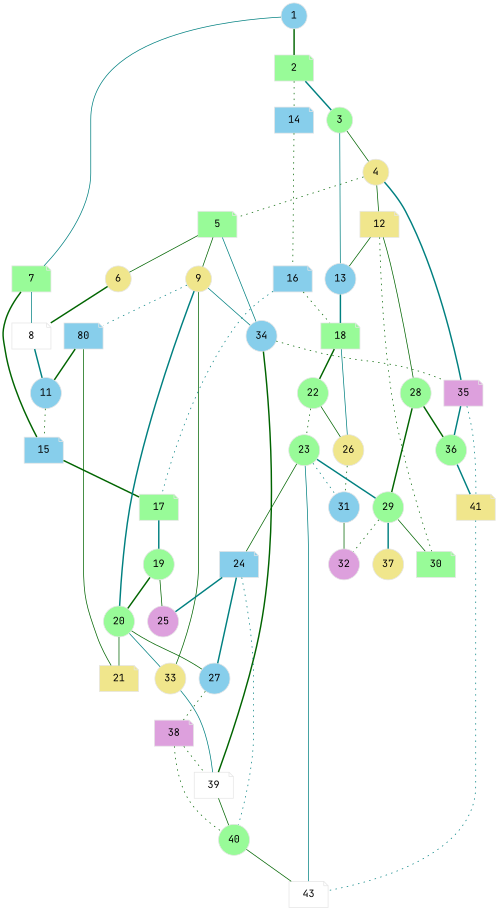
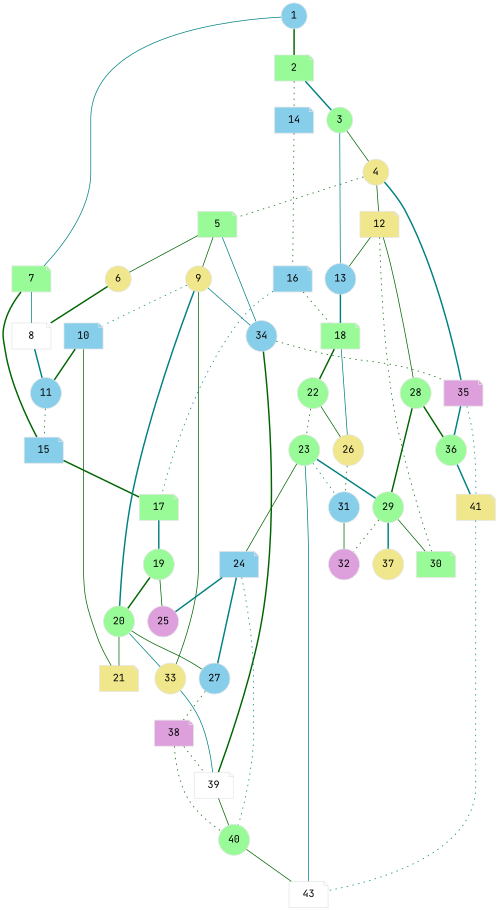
(84, 336) -> (84, 336)
